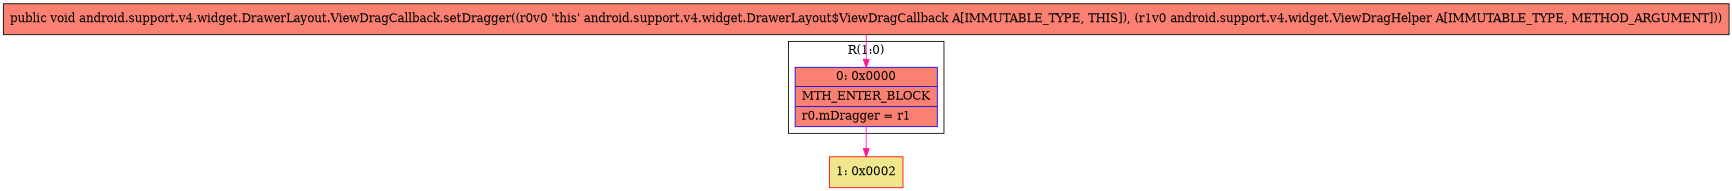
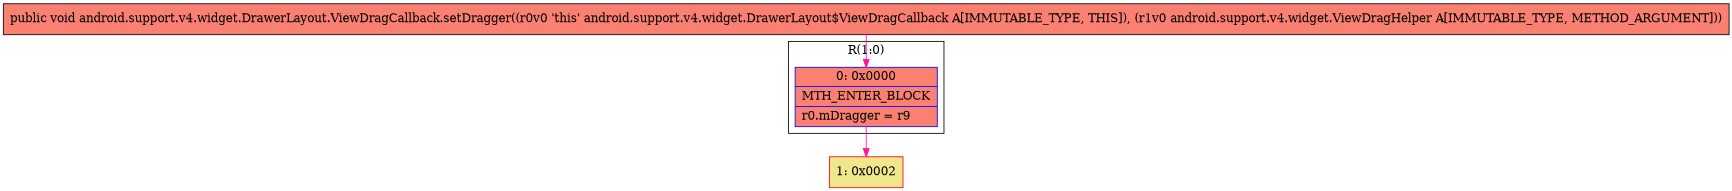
(856, 116) -> (856, 116)
